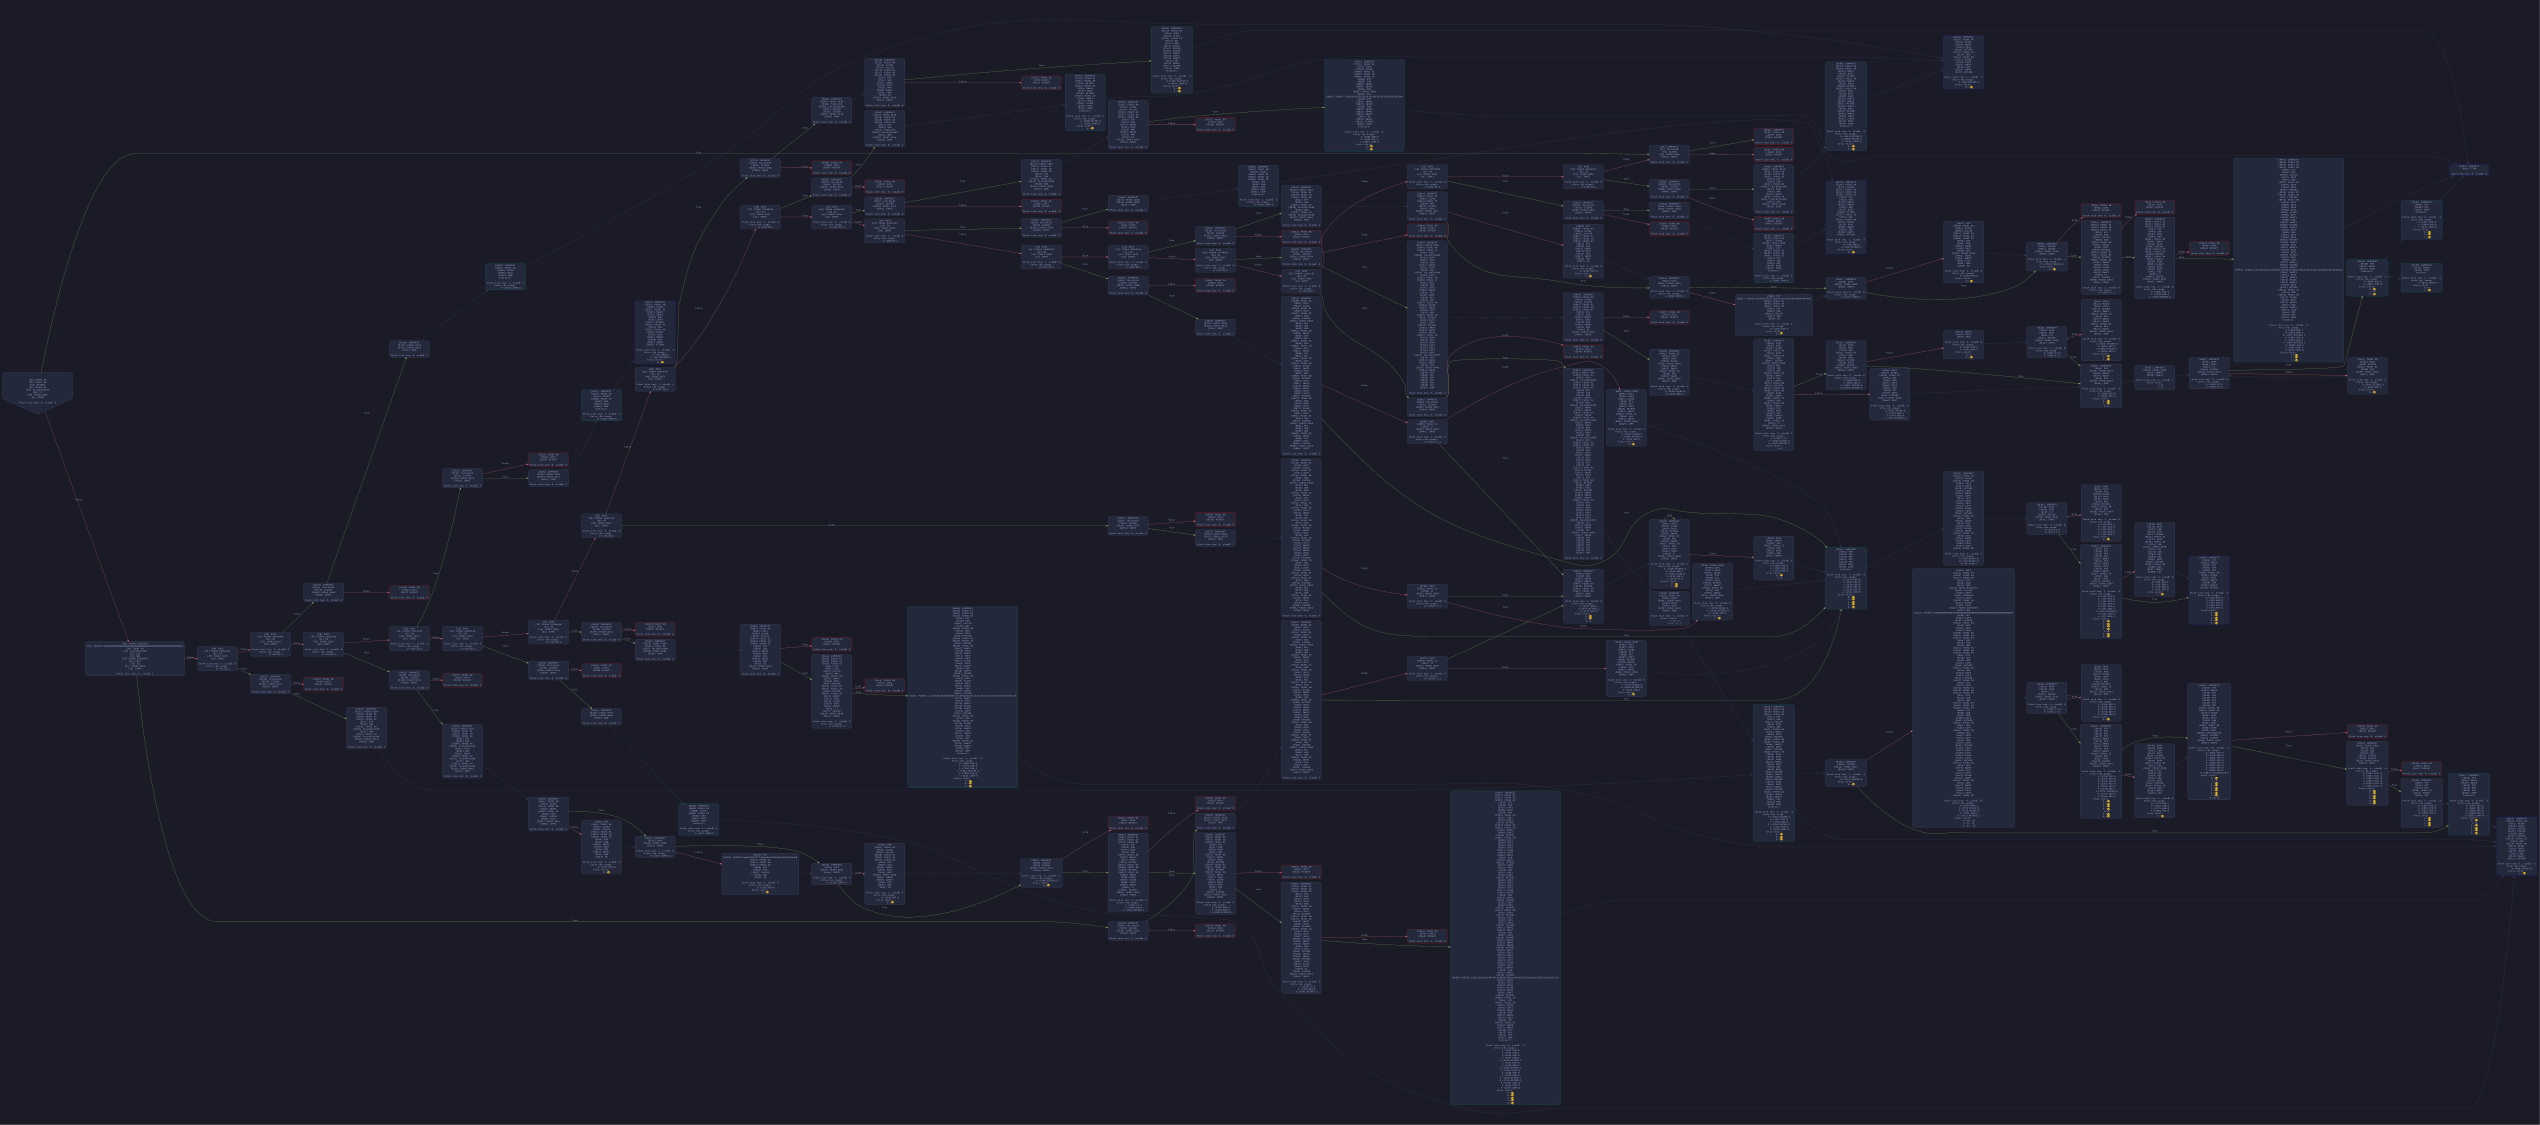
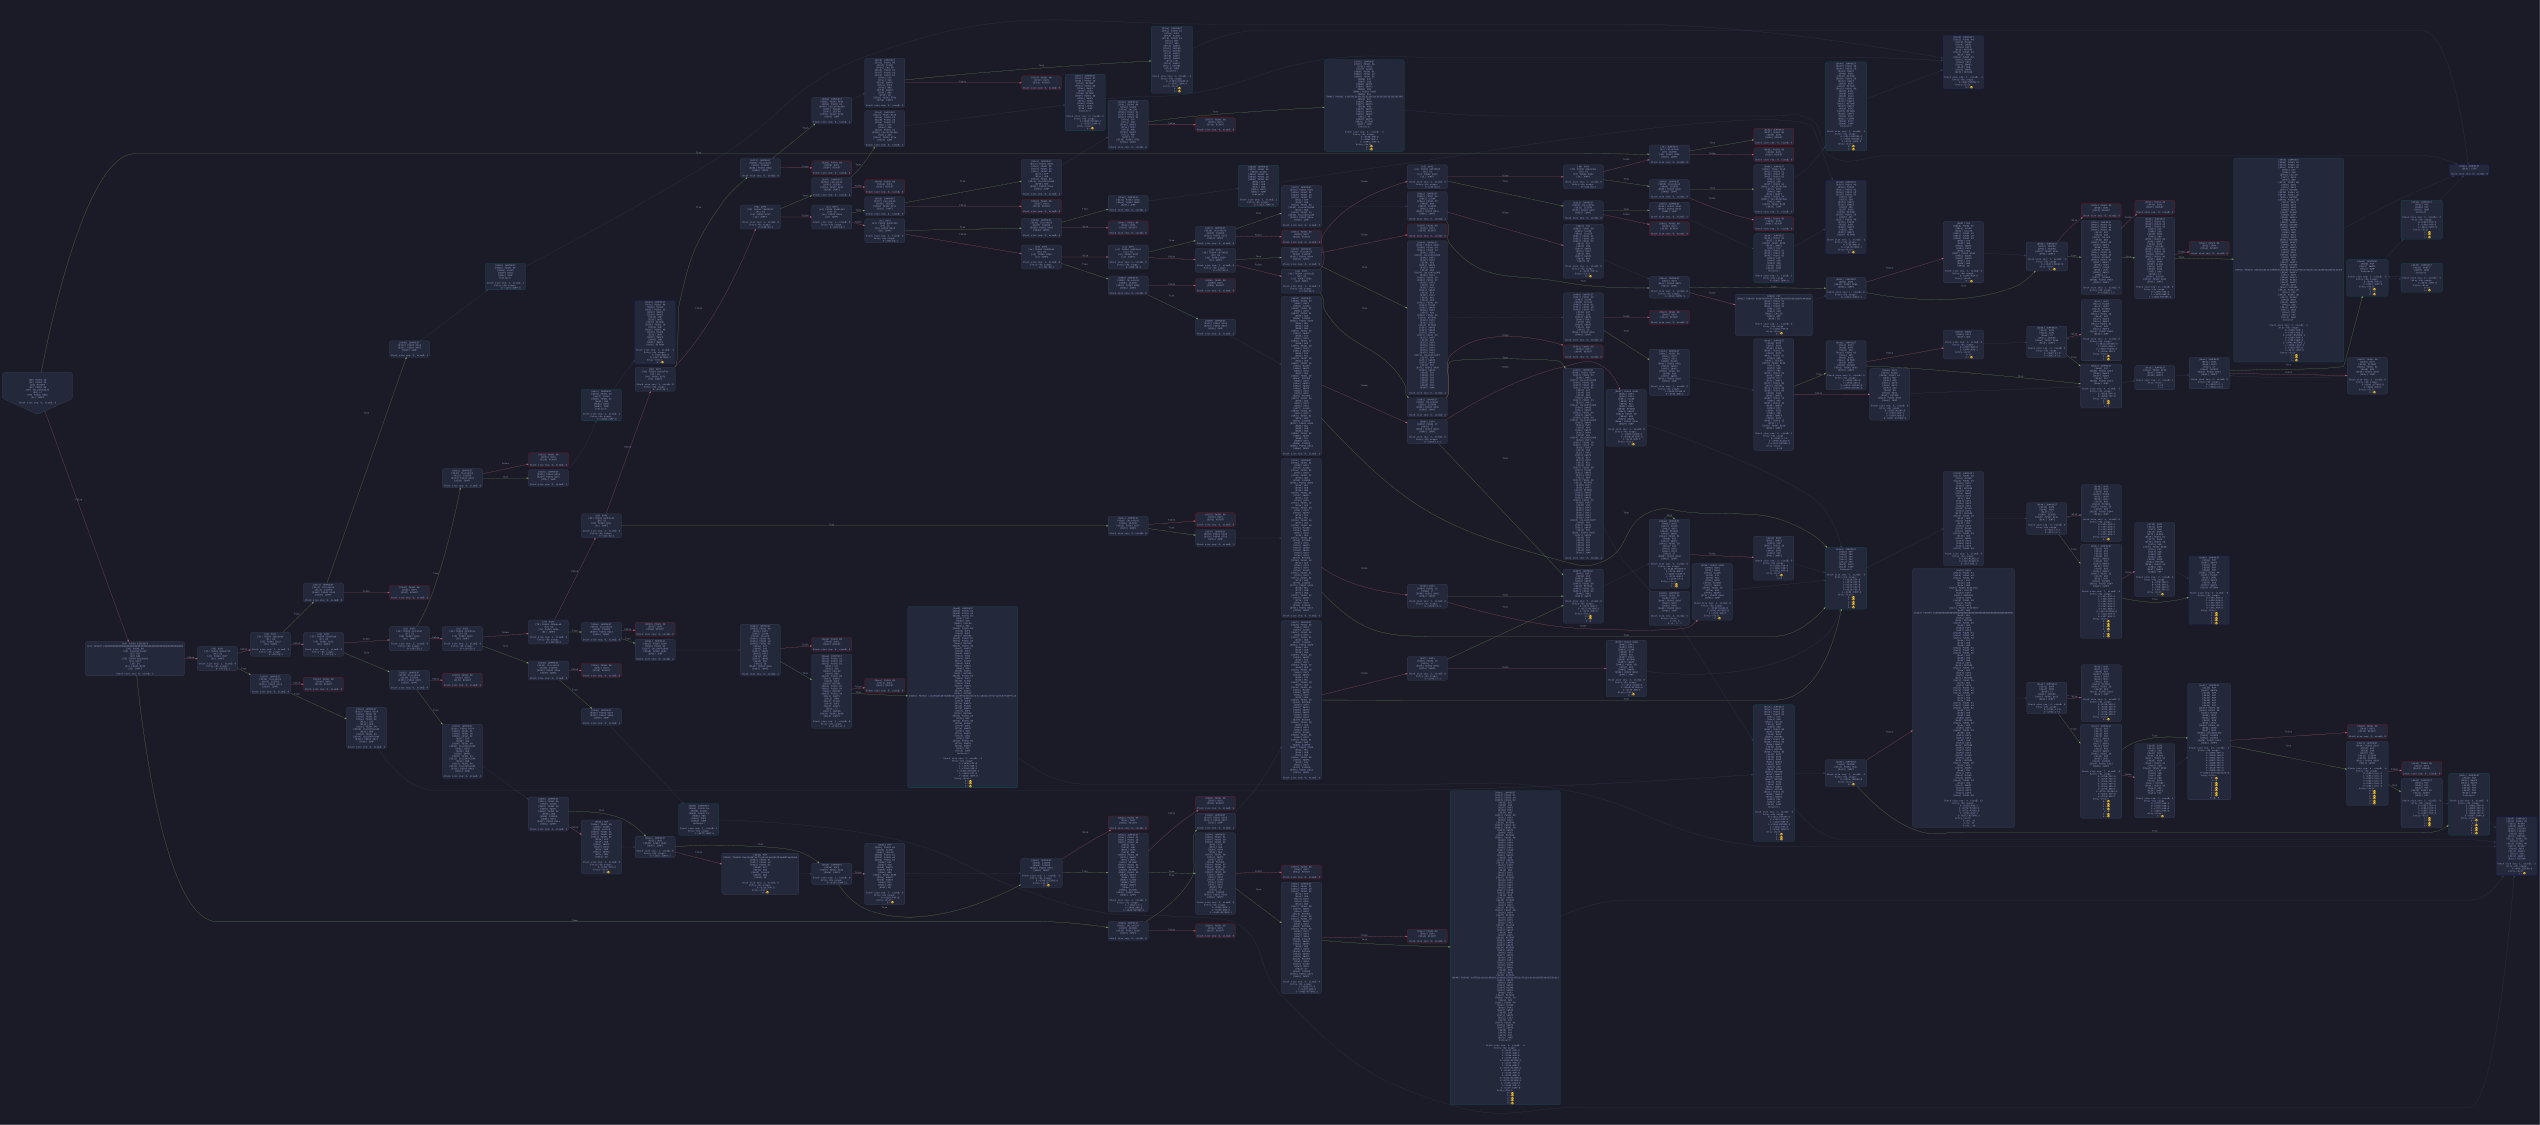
(2469, 170) -> (2469, 170)
